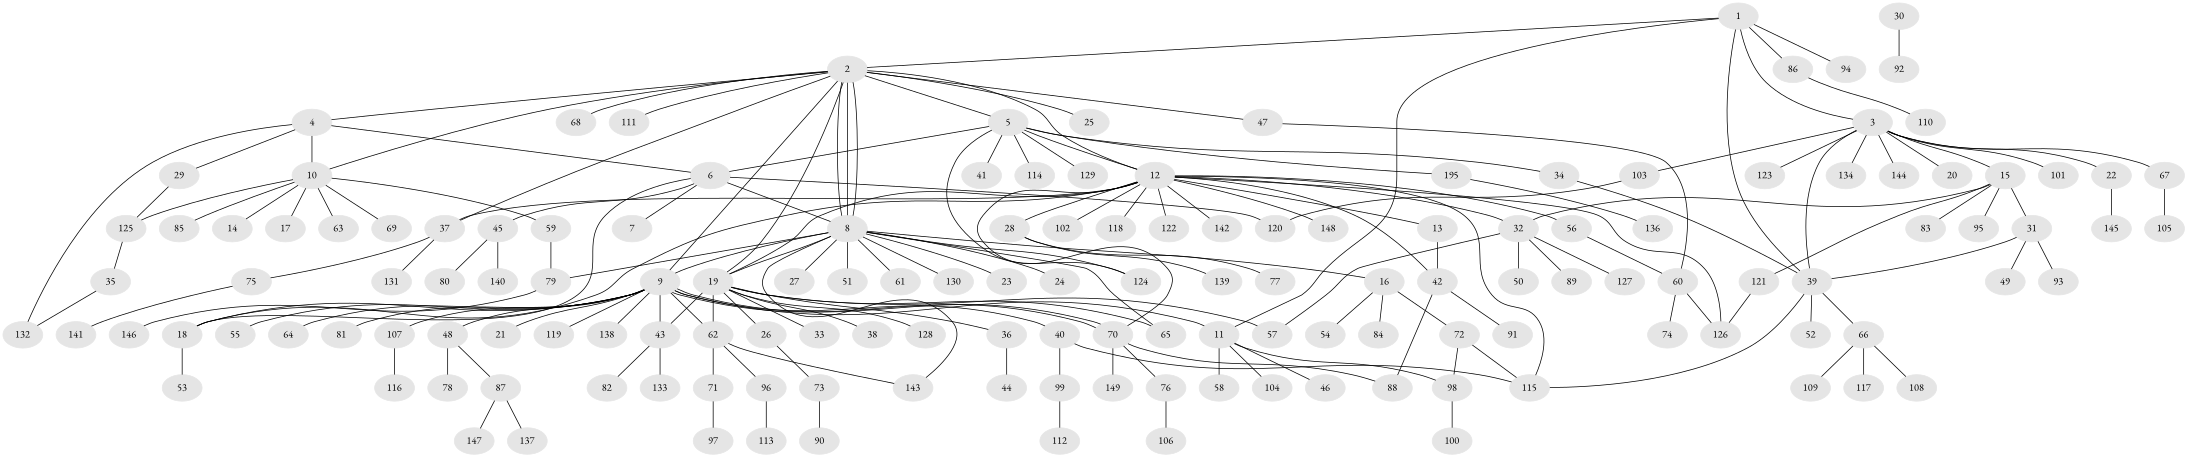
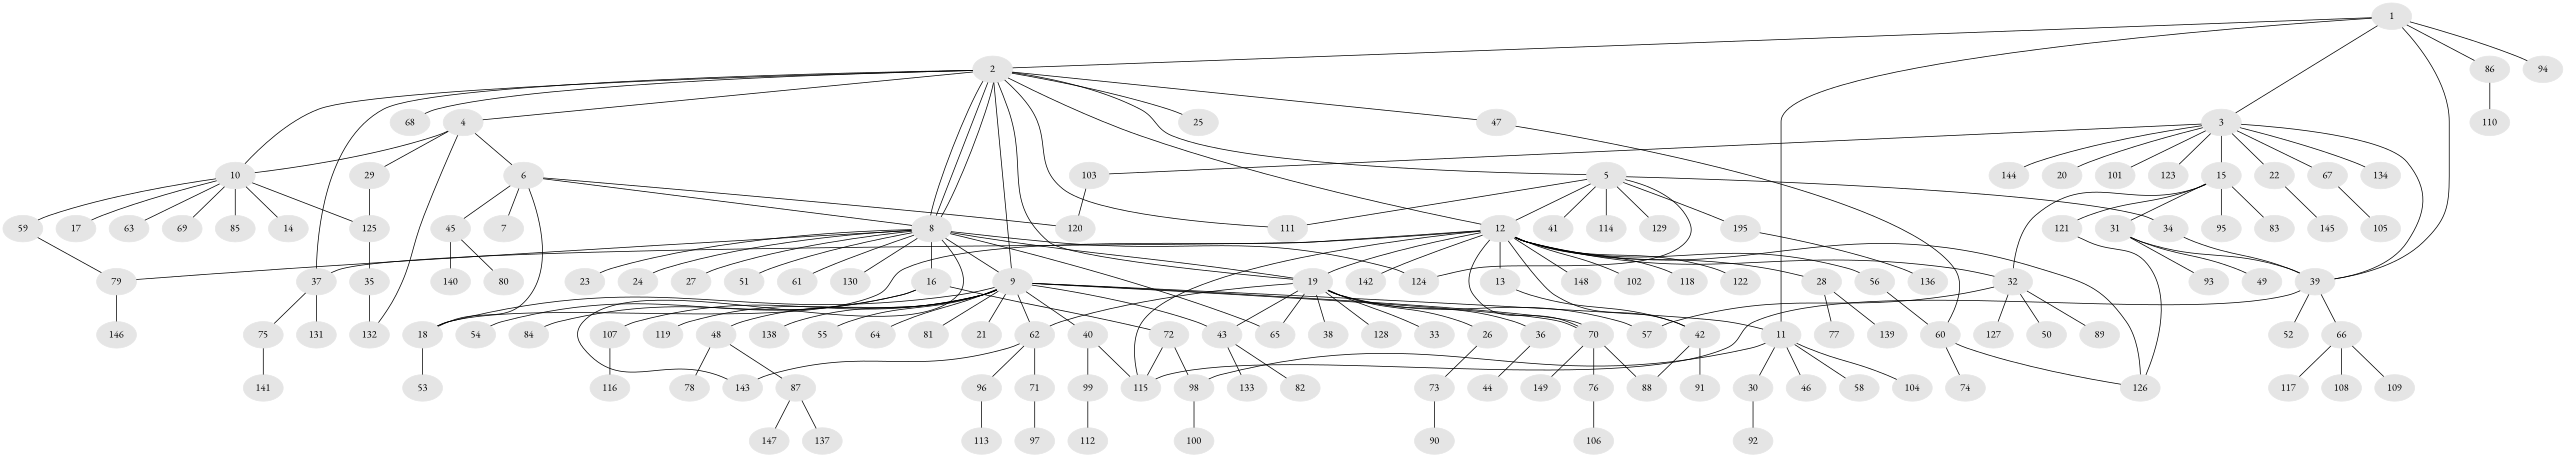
(866, 148) -> (1447, 202)
none -> (1767, 361)
